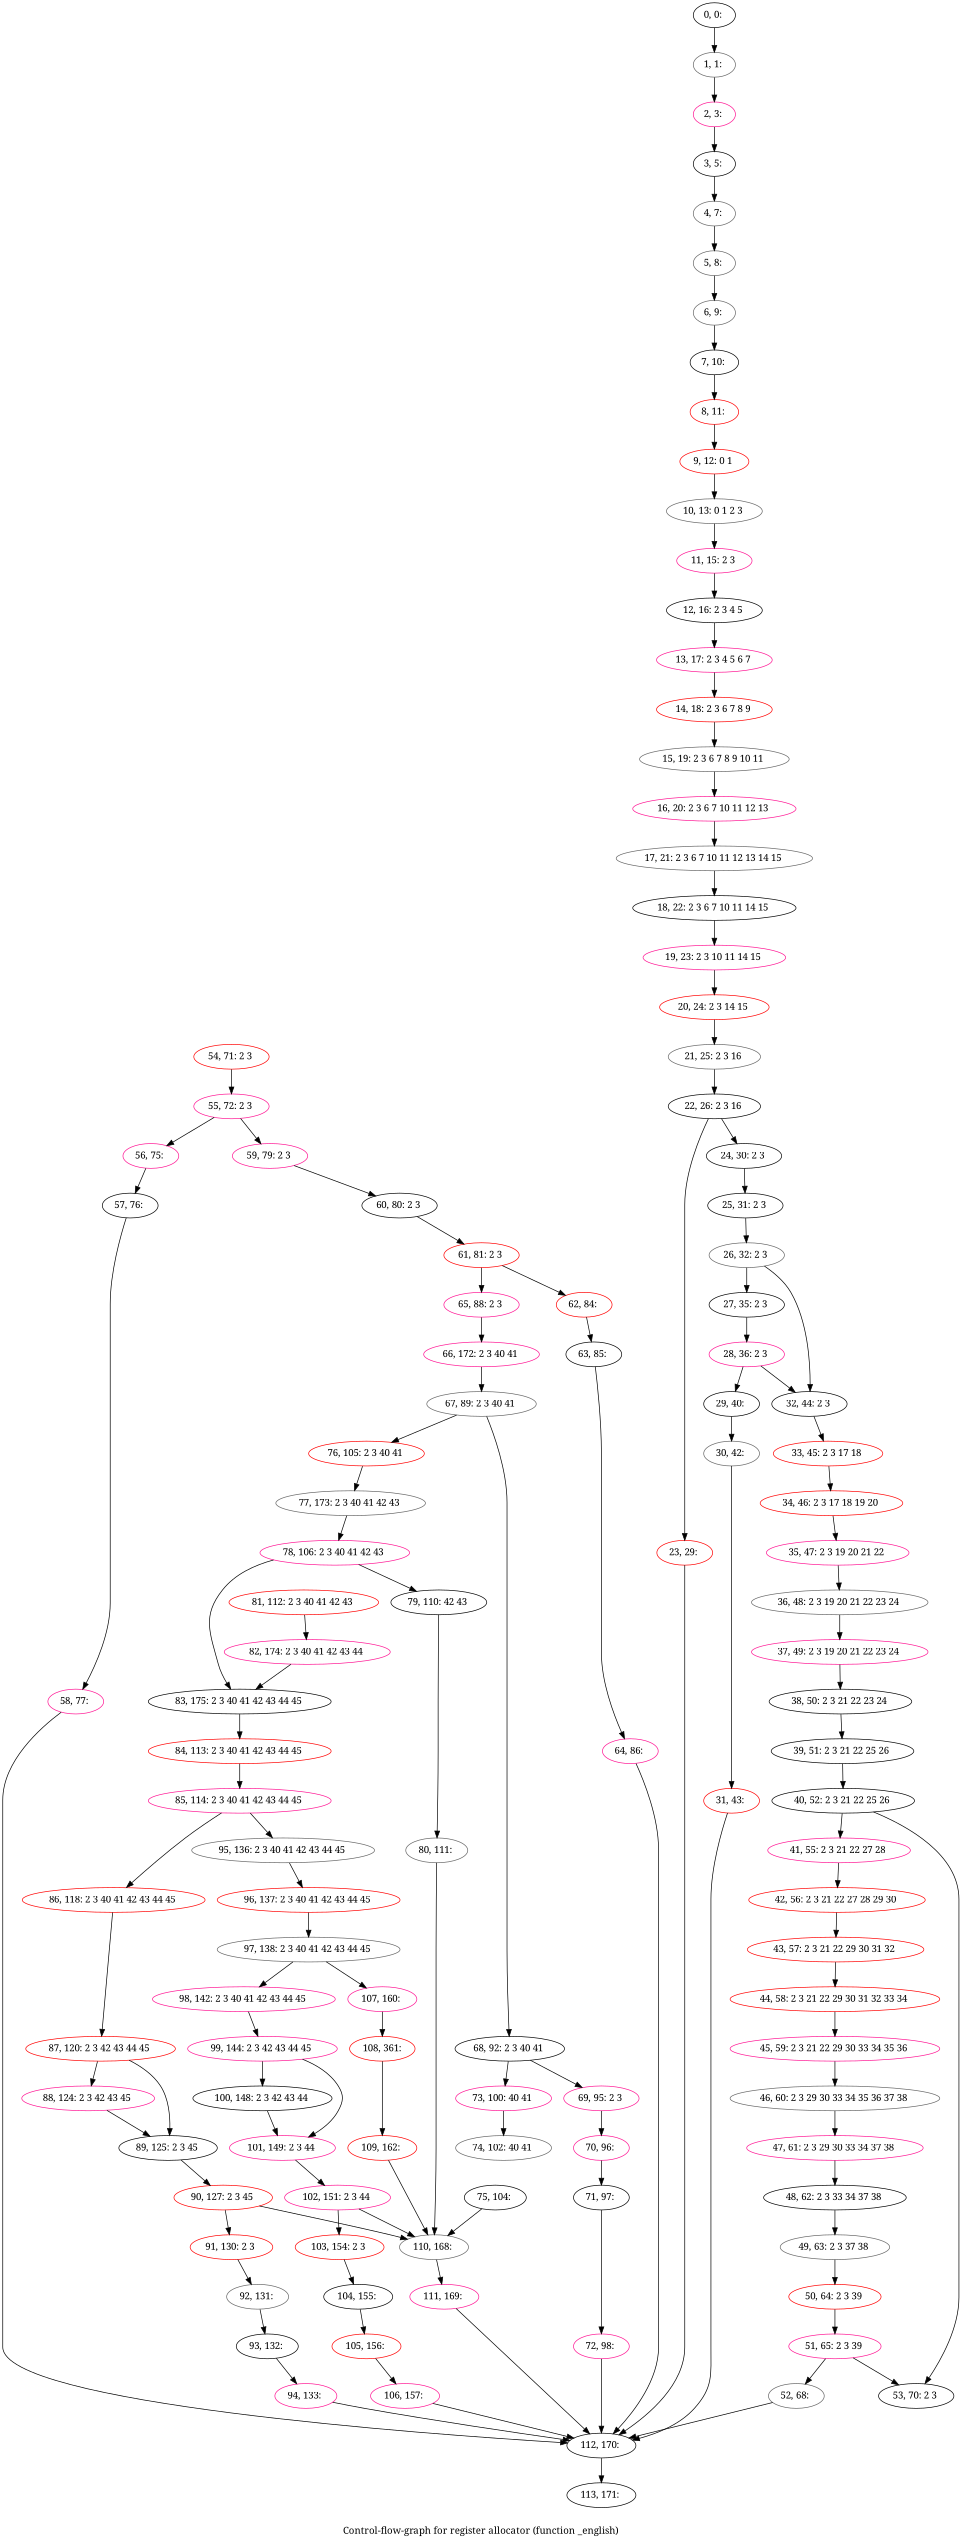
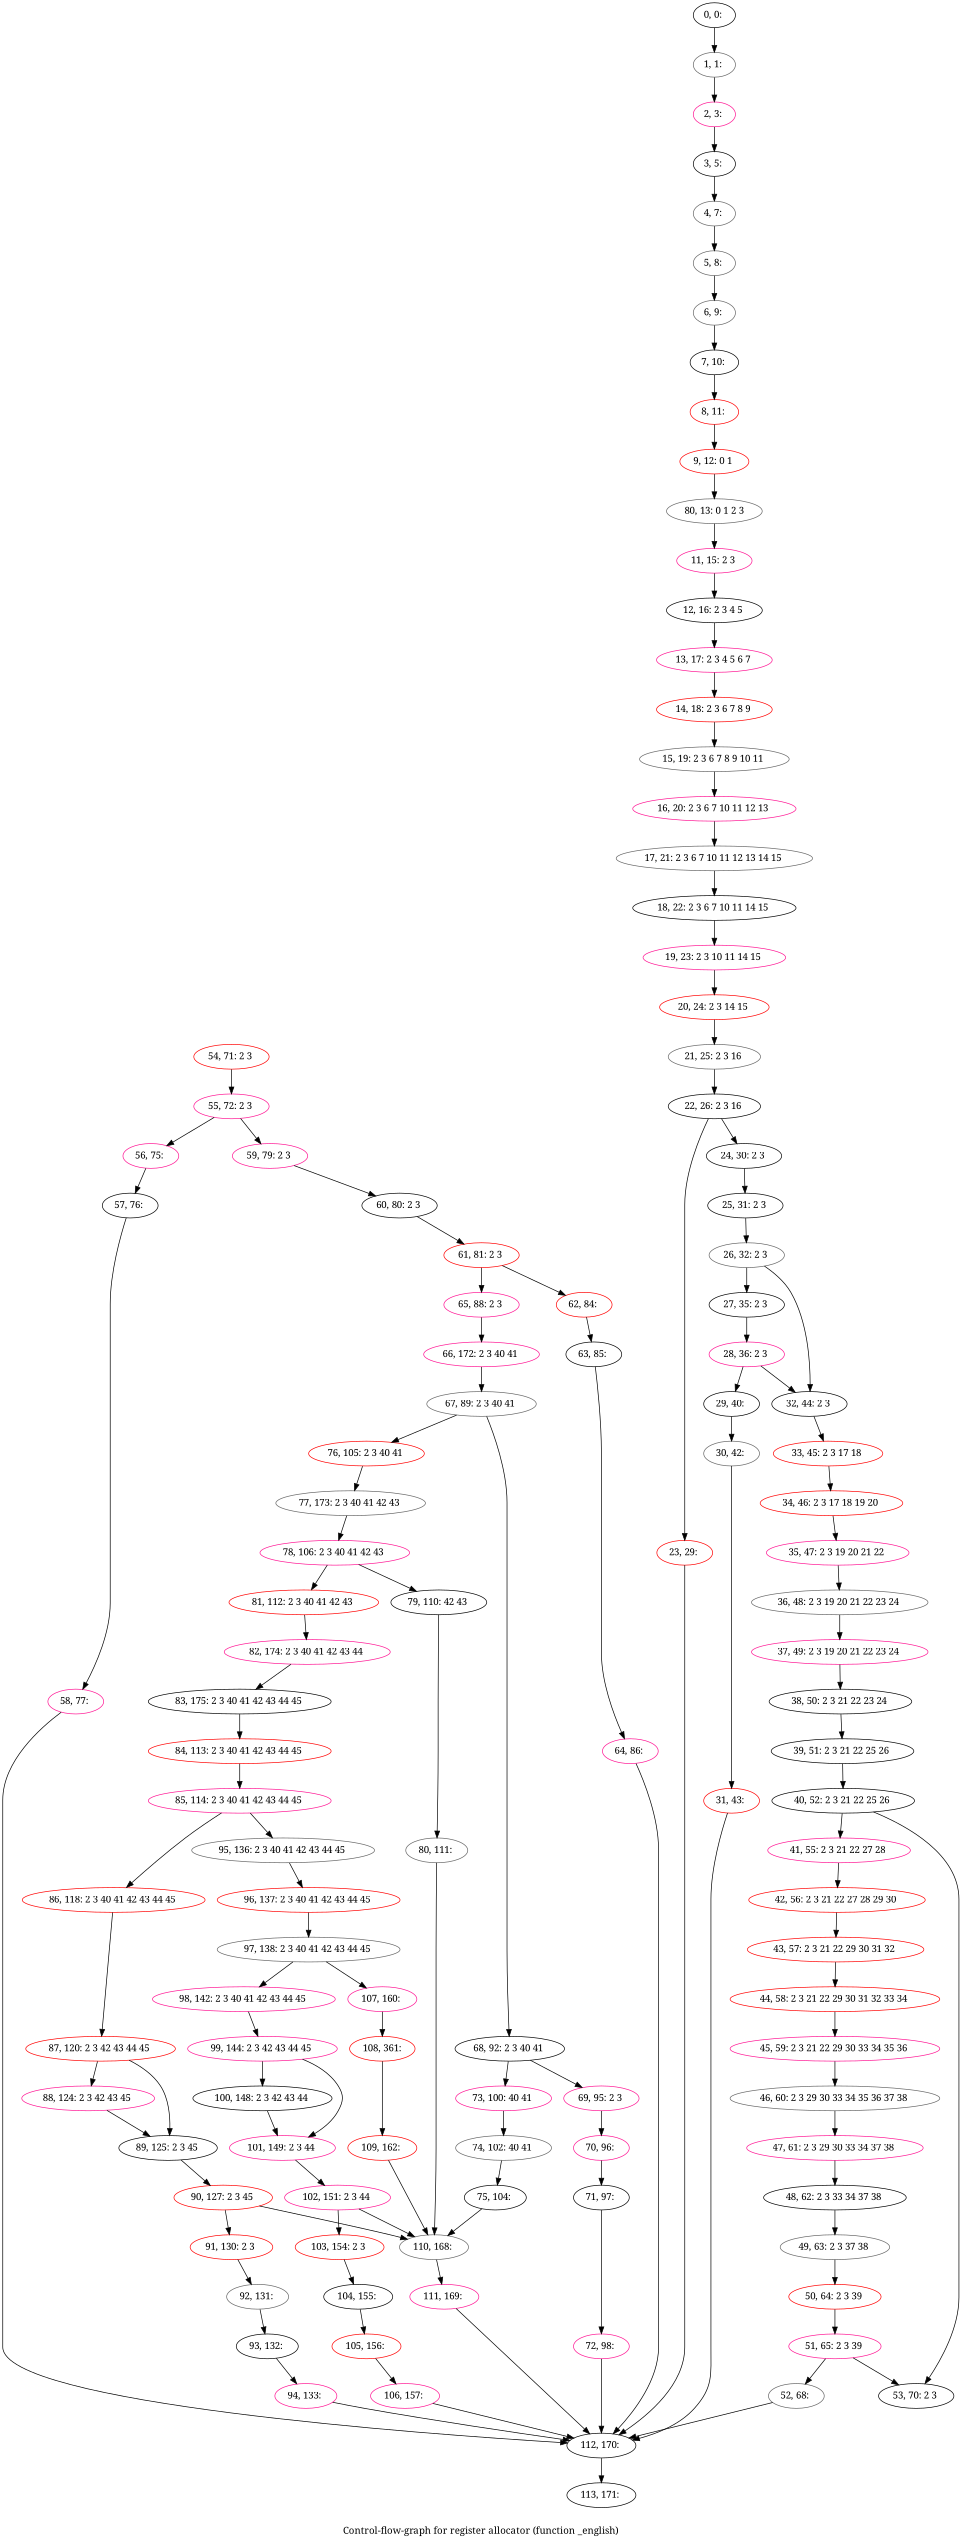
(714, 511) -> (714, 511)
(213, 1607) -> (321, 1574)
none -> (500, 2169)
